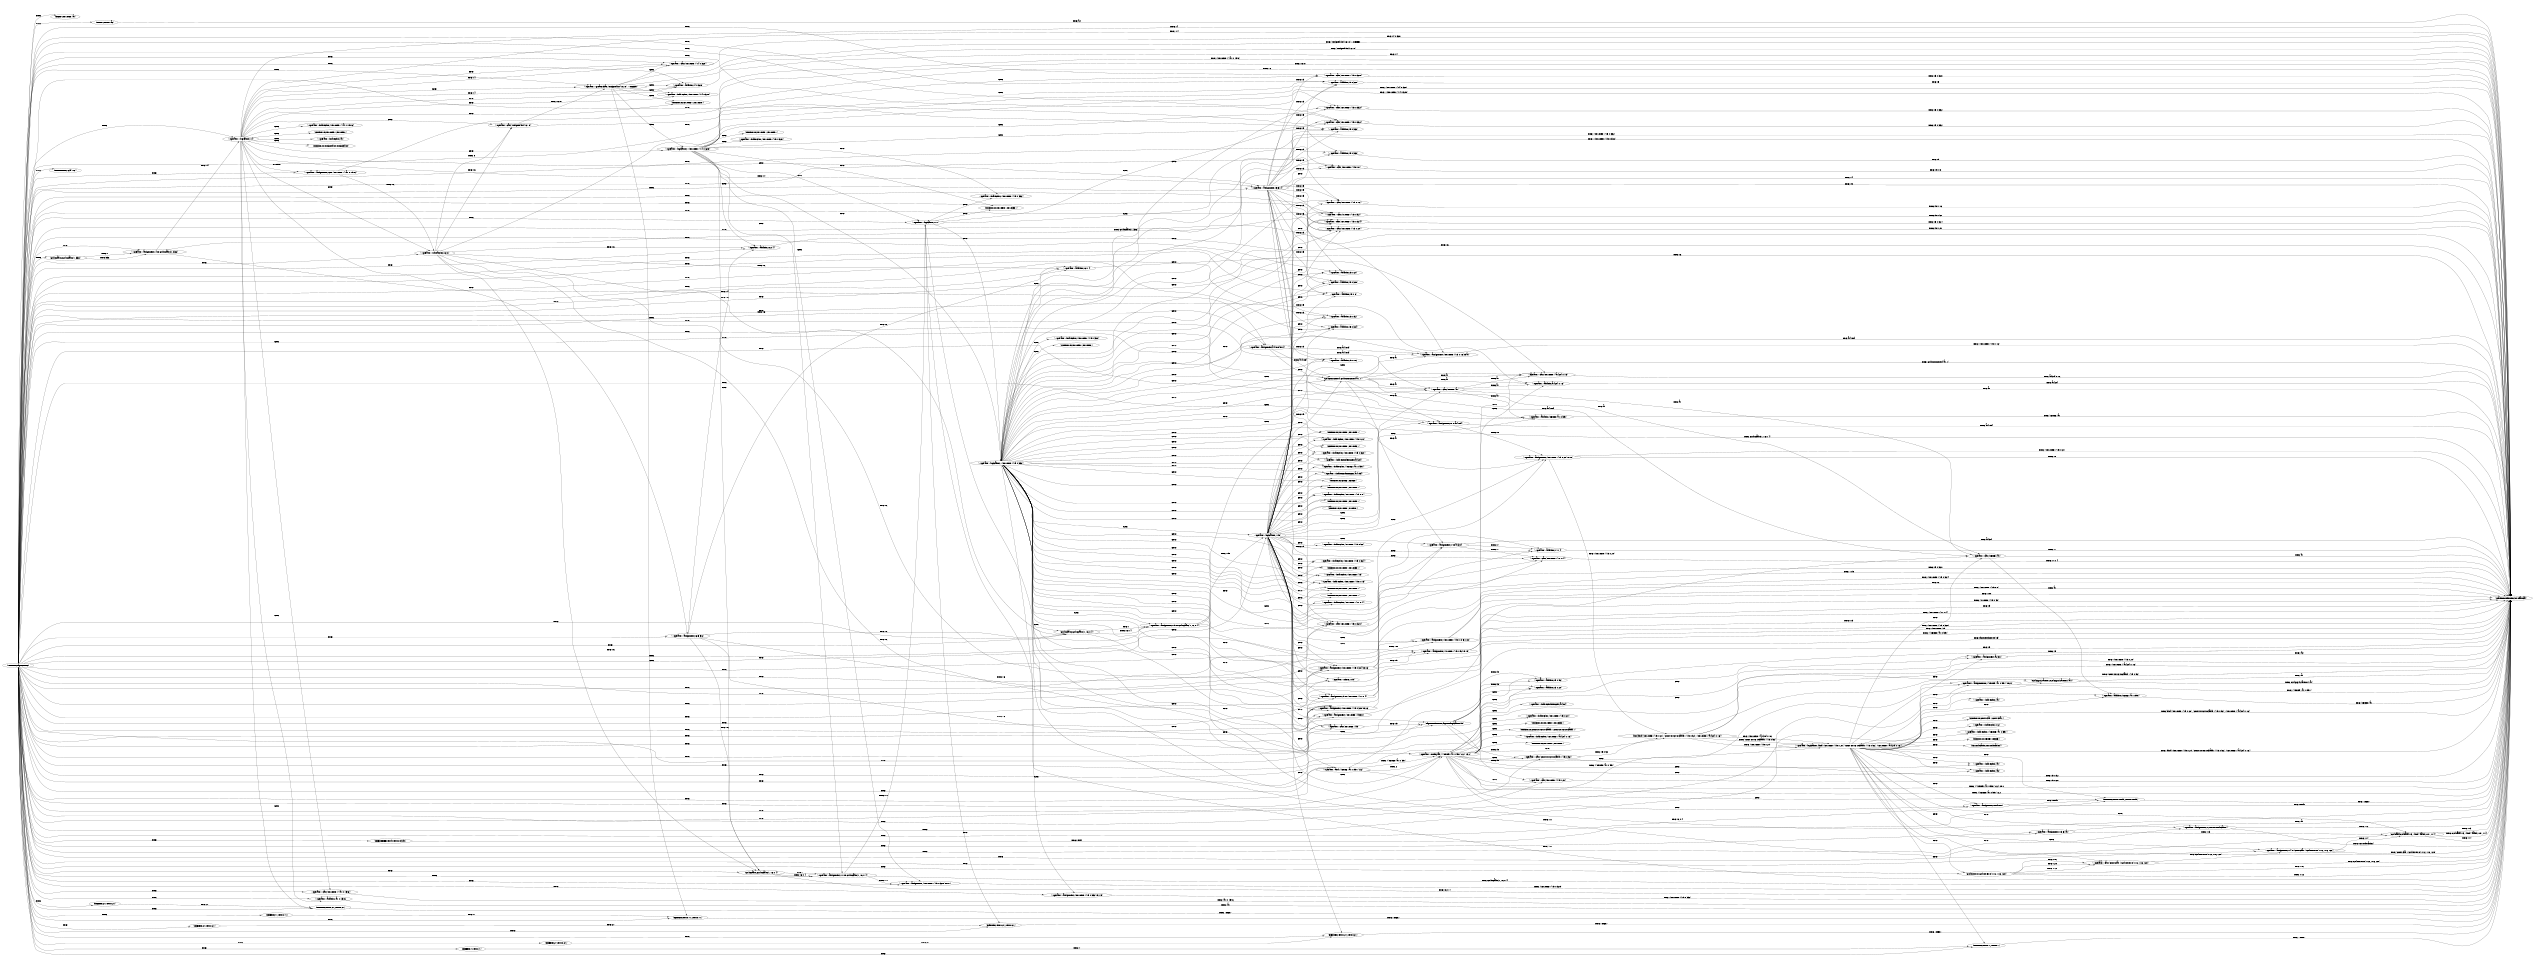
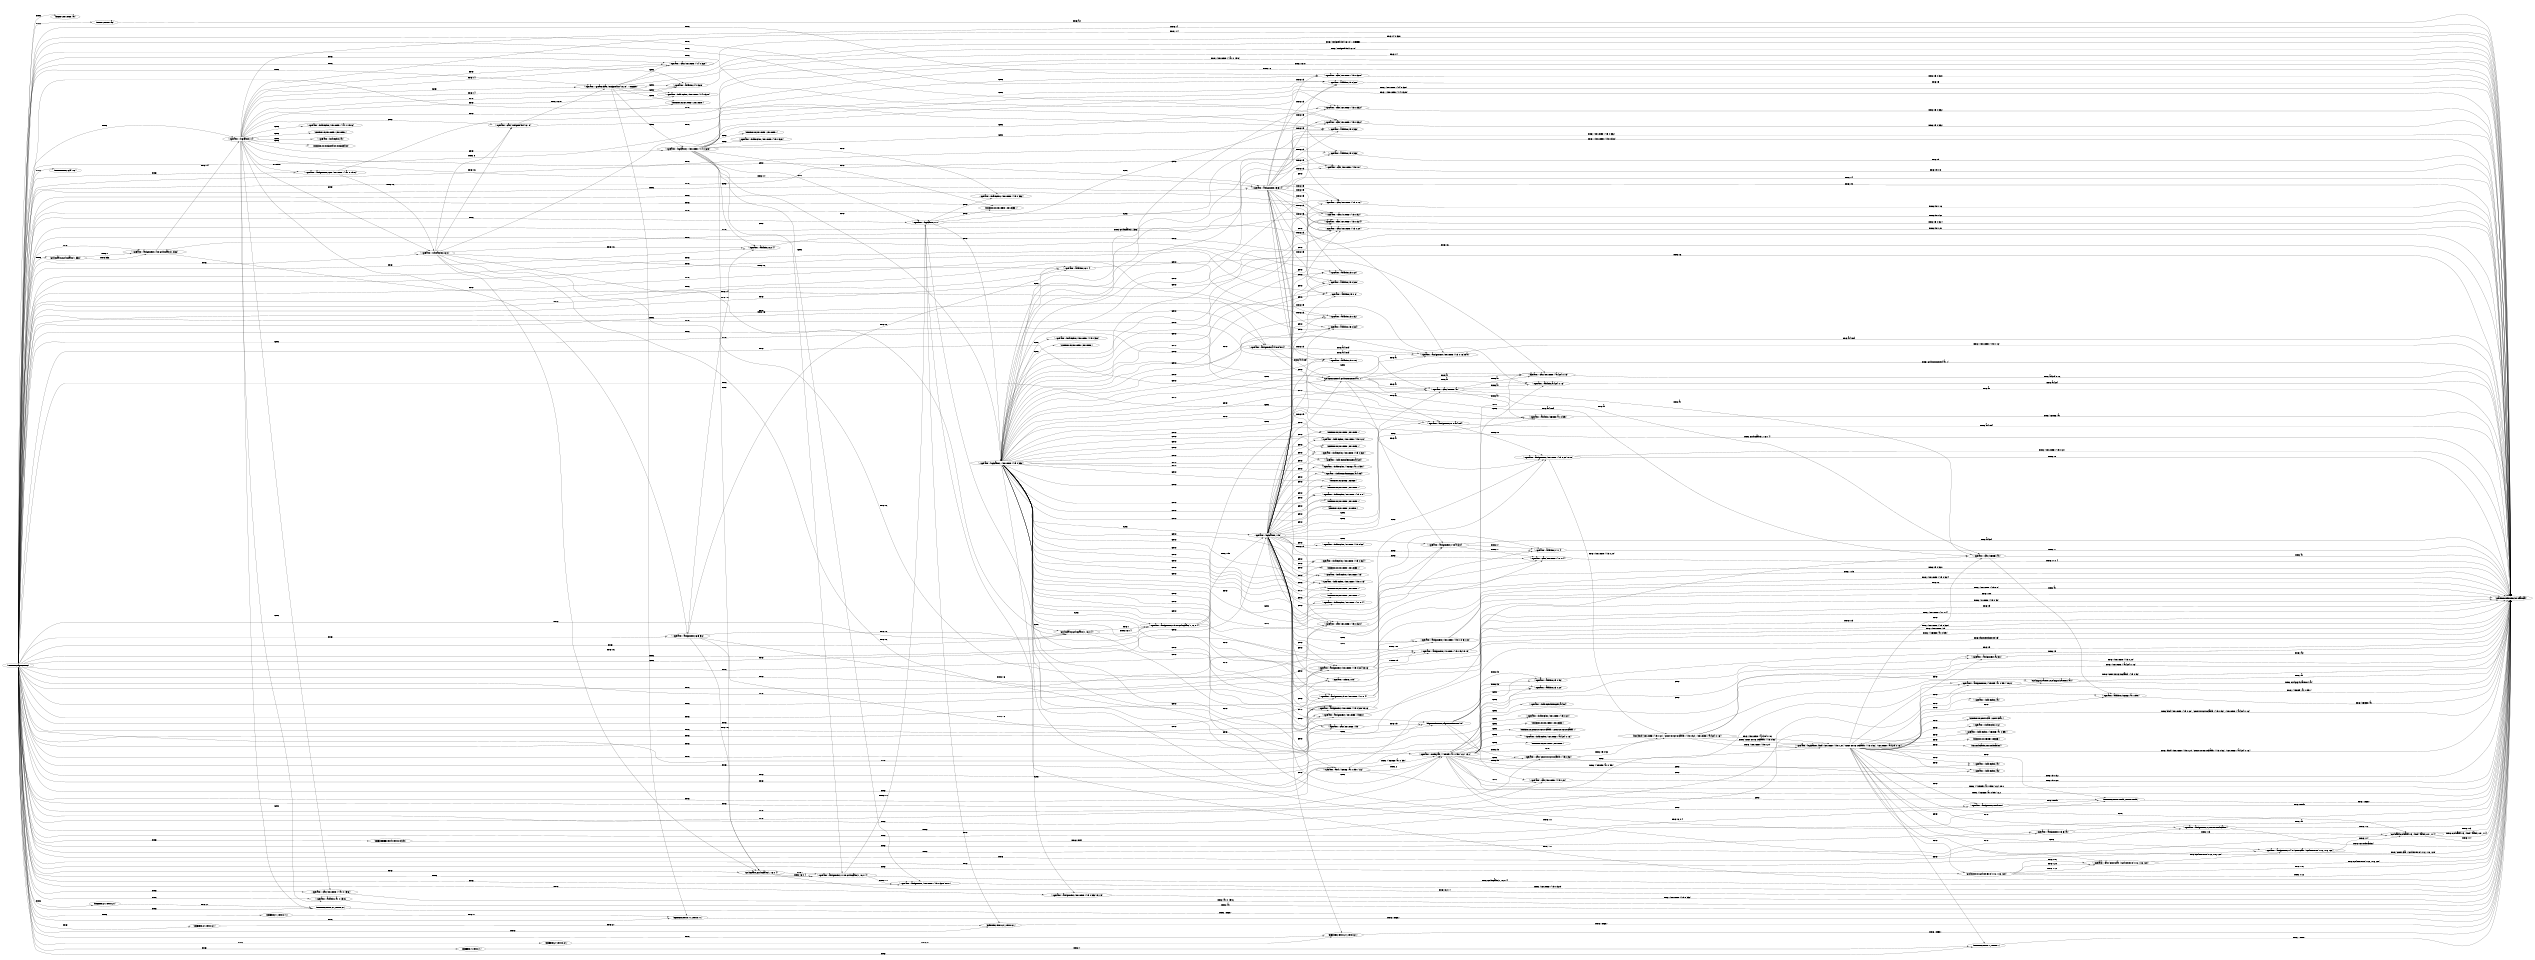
(1394, 661) -> (1394, 661)
(1445, 723) -> (1445, 723)
